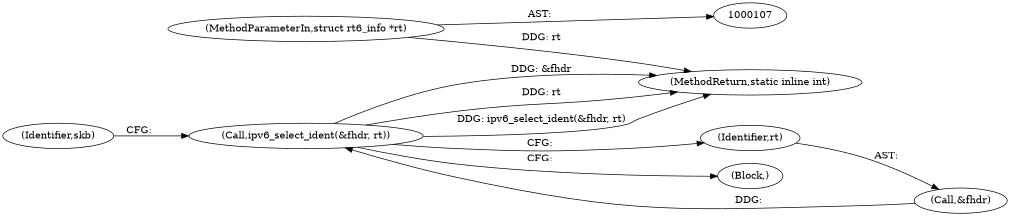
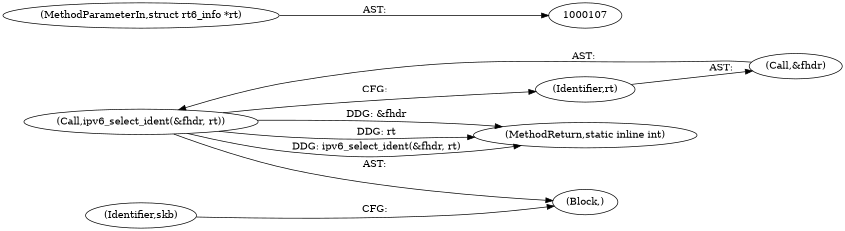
(546, 51) -> none
(148, 136) -> (372, 218)
(541, 159) -> (376, 164)
(750, 200) -> (585, 57)
